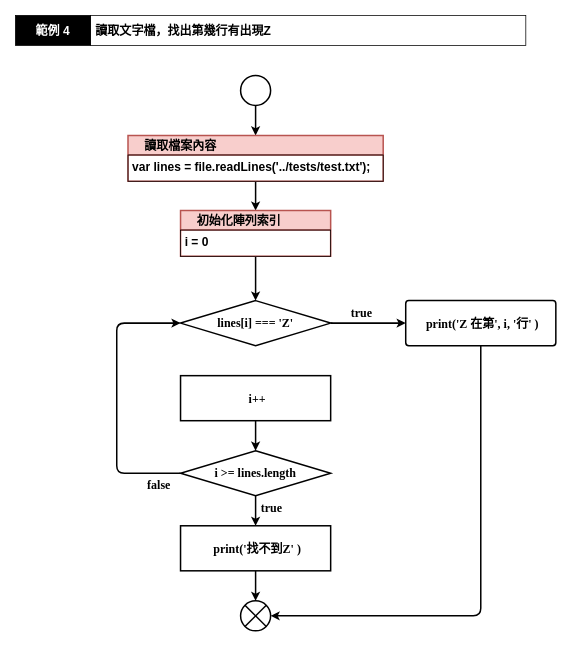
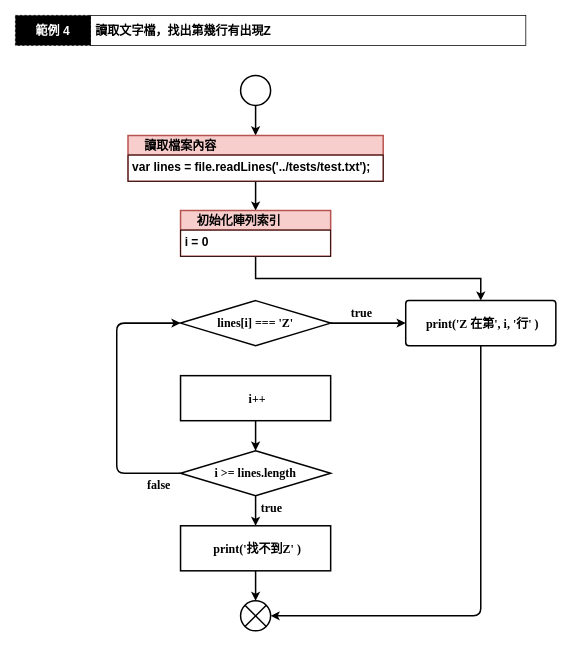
(53, 30) -> (53, 30)
(255, 285) -> (374, 278)
